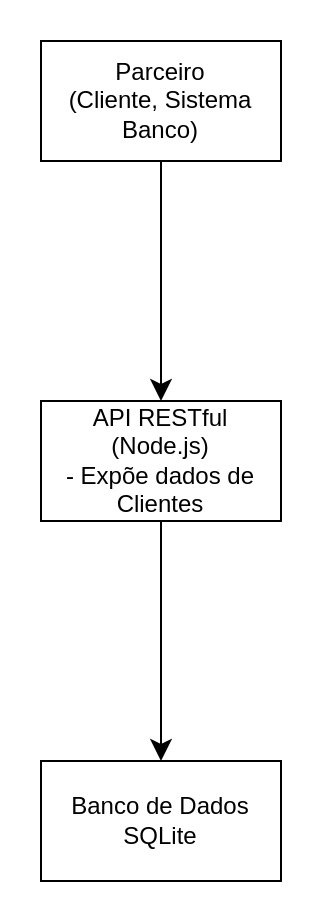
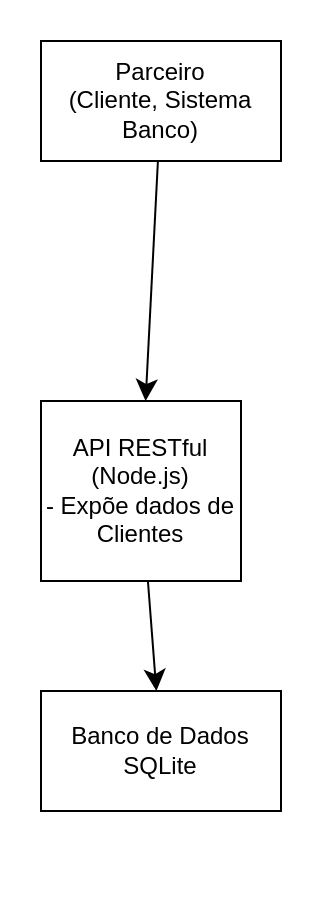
(161, 461) -> (141, 491)
(161, 821) -> (161, 751)
